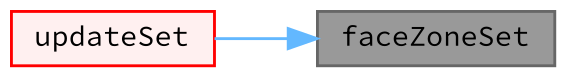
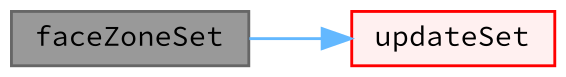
(251, 39) -> (286, 39)
